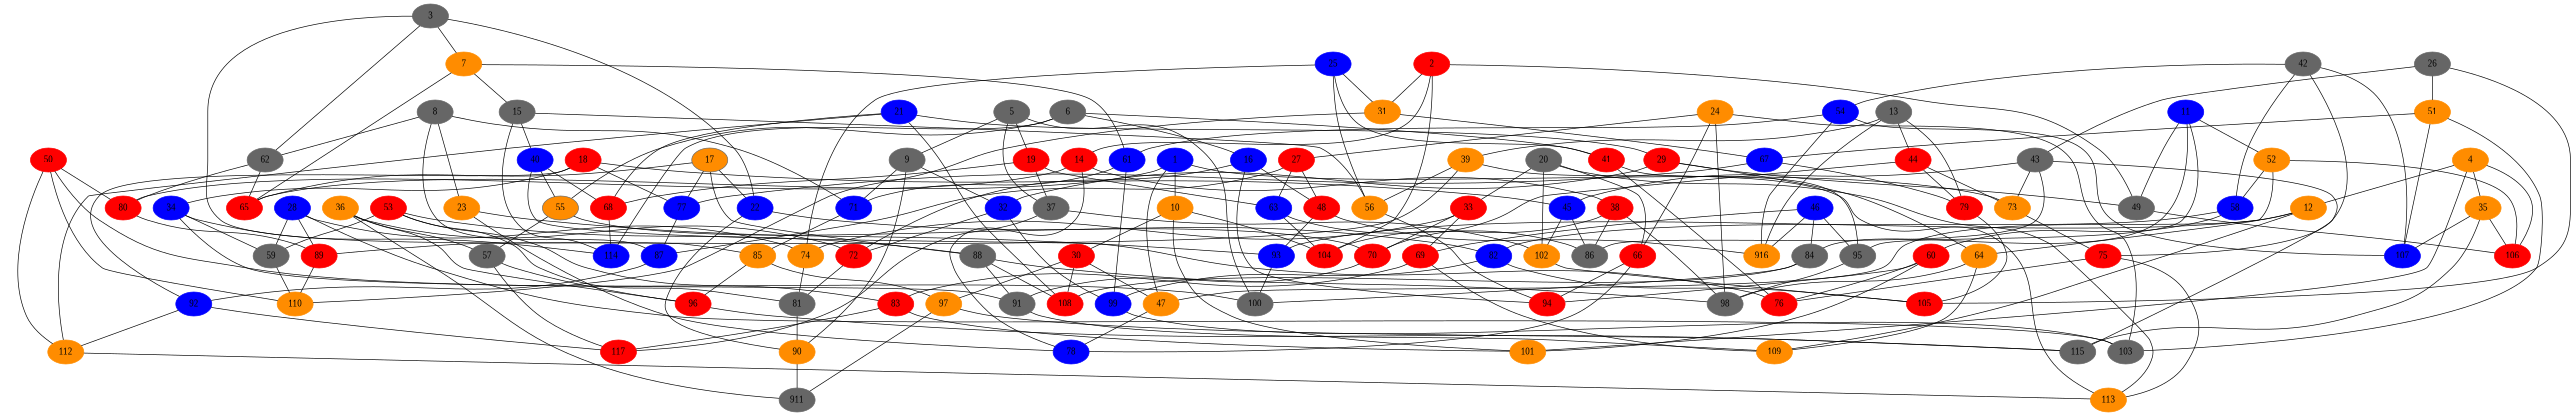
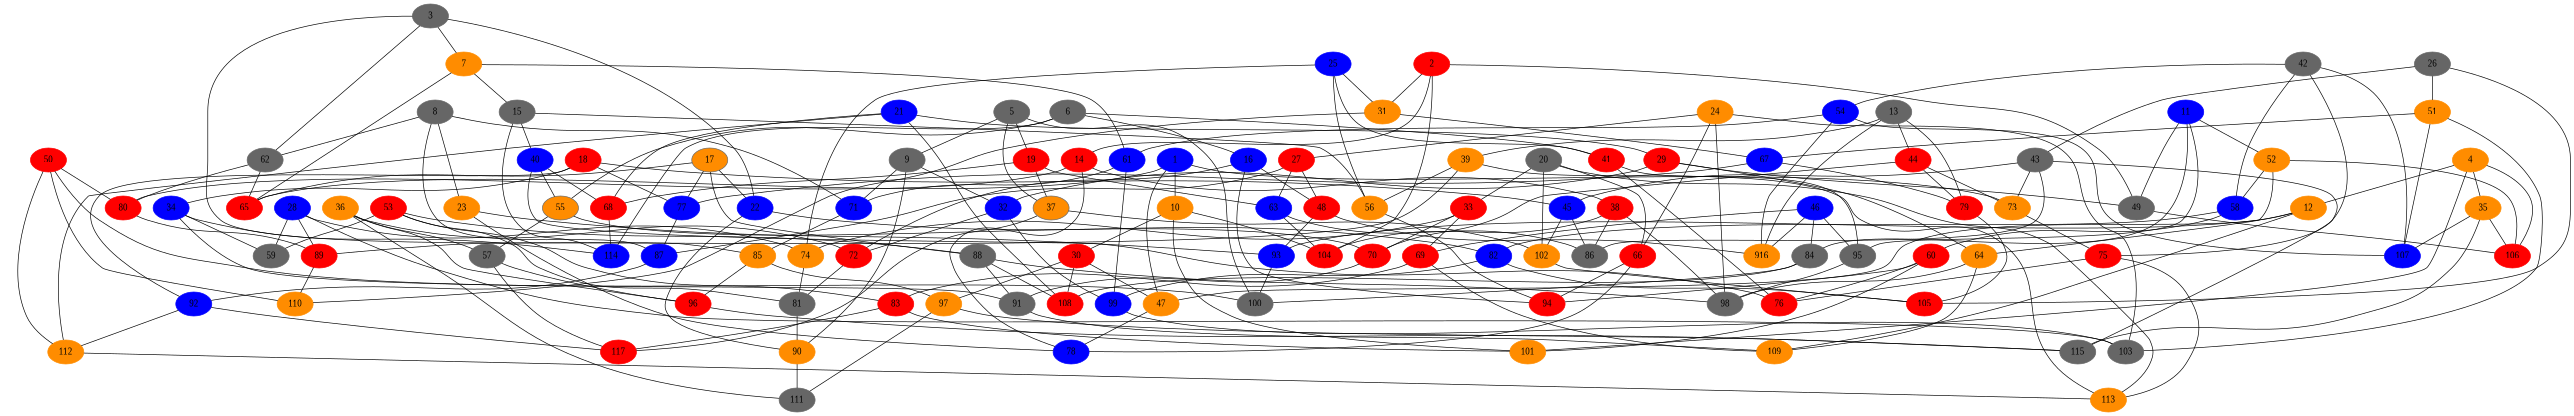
(1051, 208) -> (1051, 208)
(283, 280) -> none
(797, 400) -> (797, 400)
